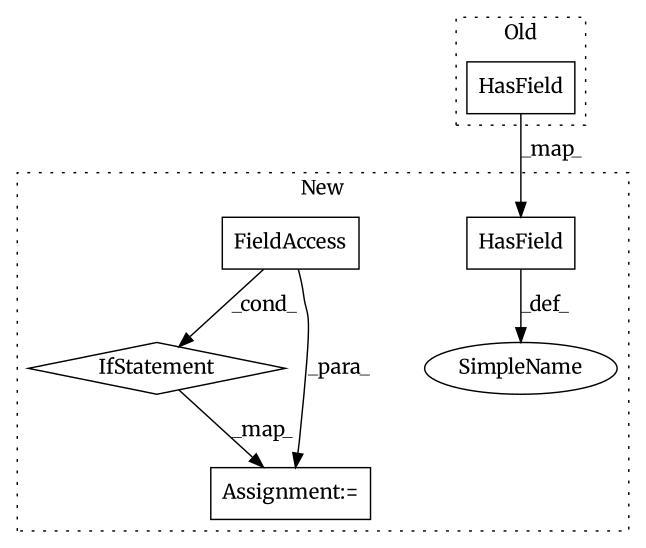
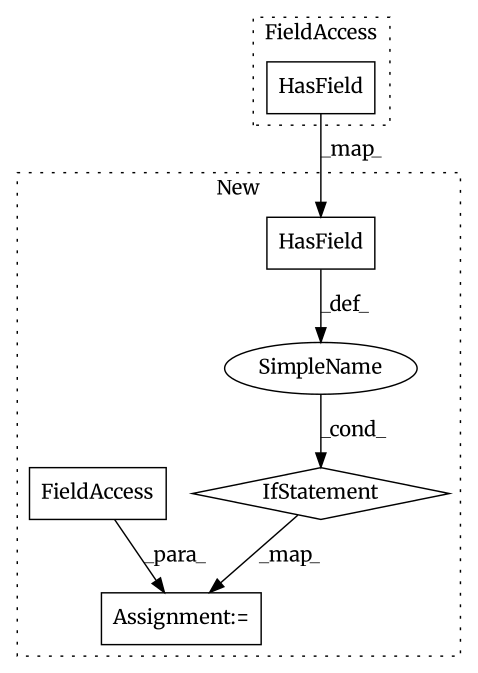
(521, 34) -> (322, 34)
(227, 303) -> (321, 424)
